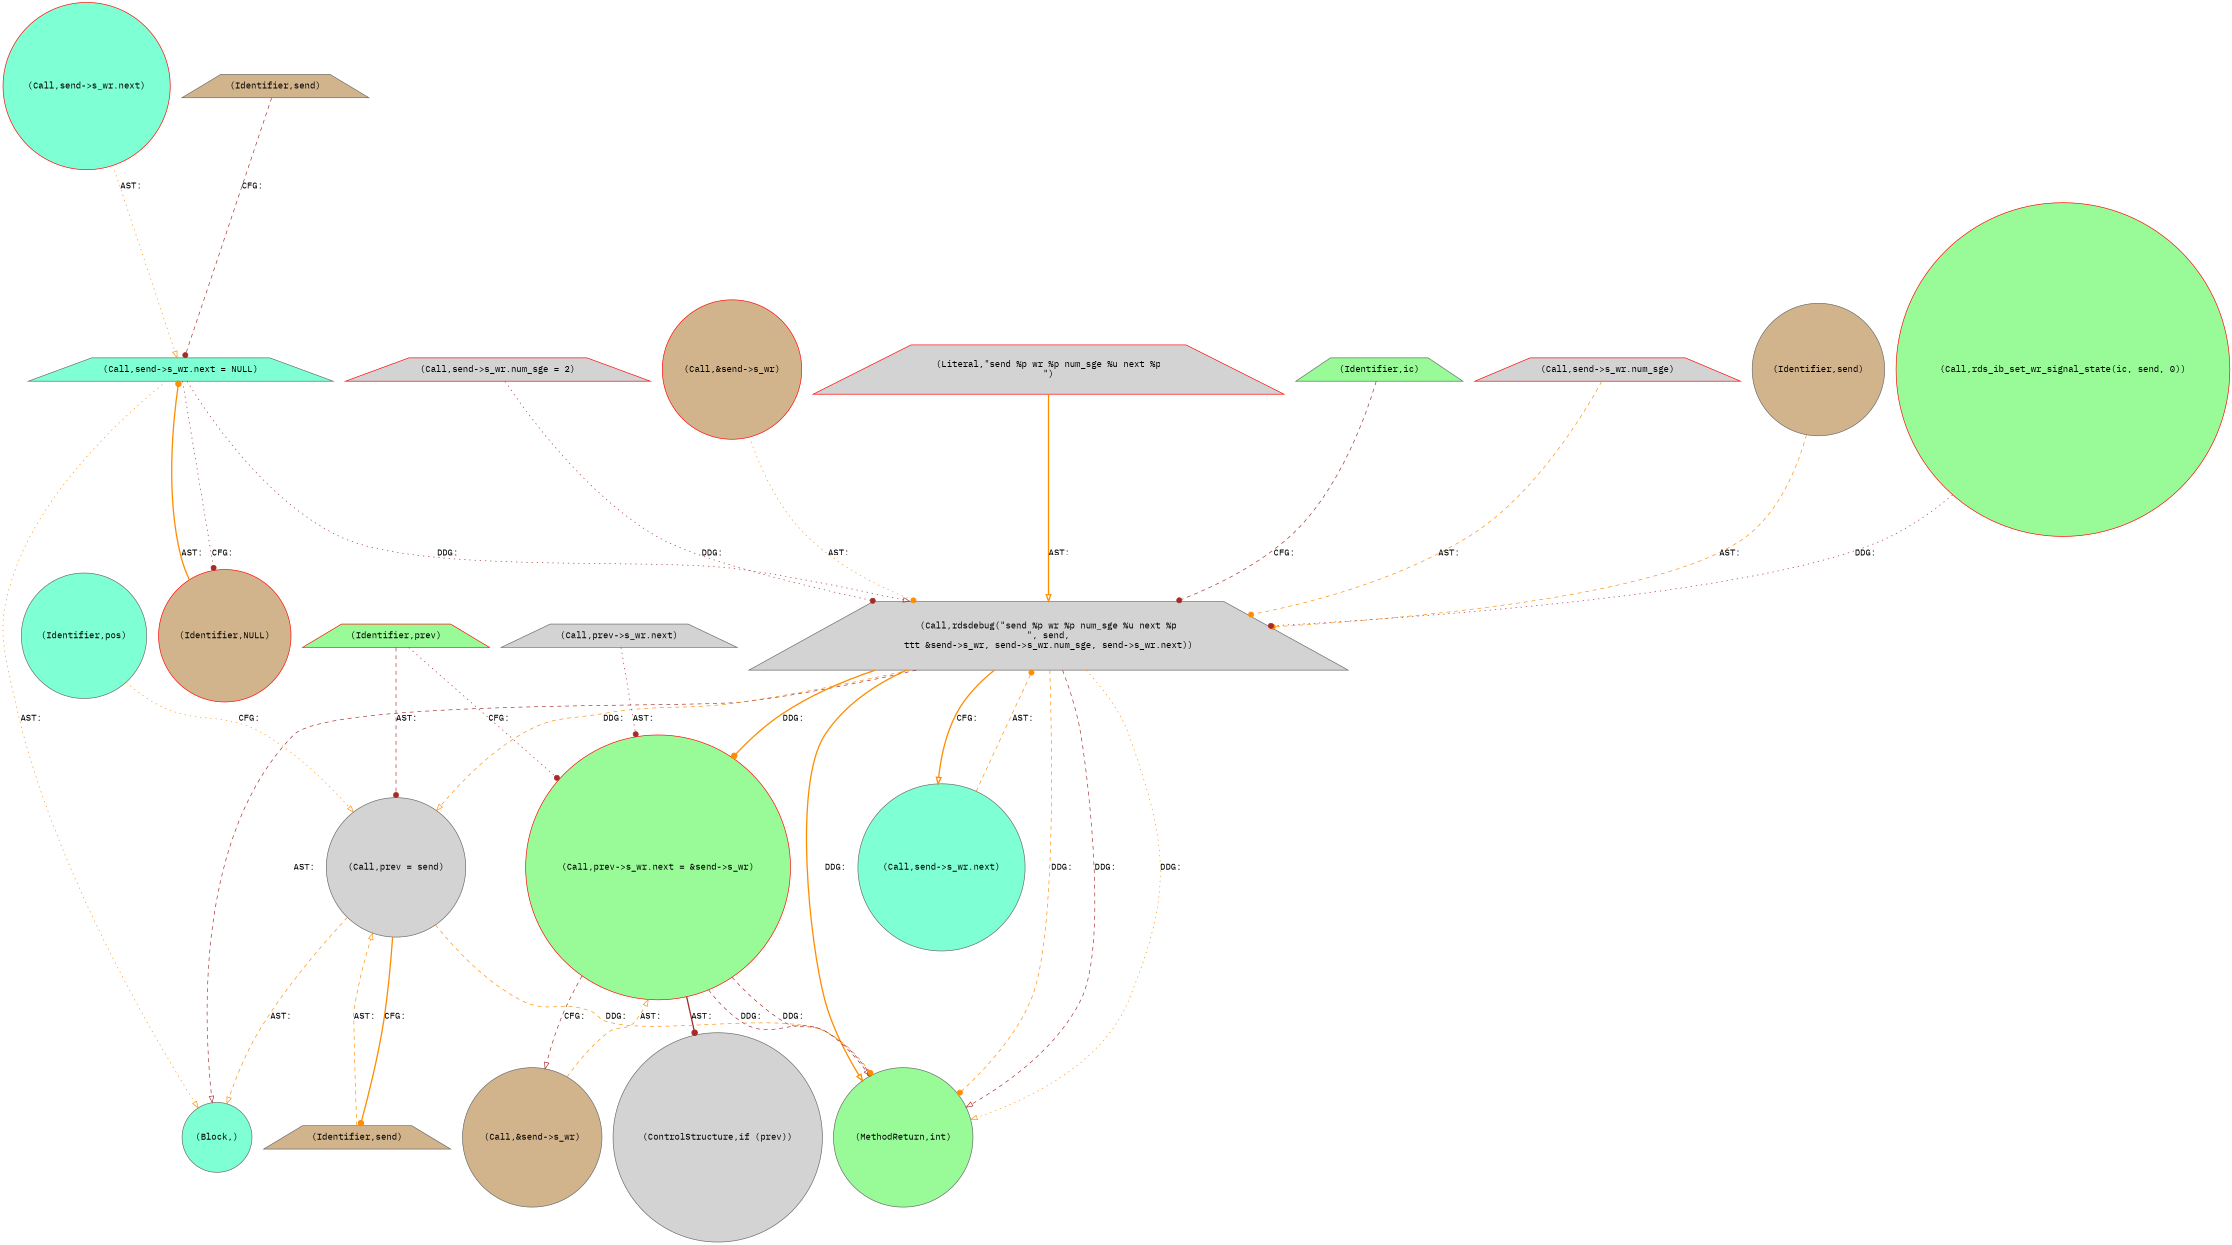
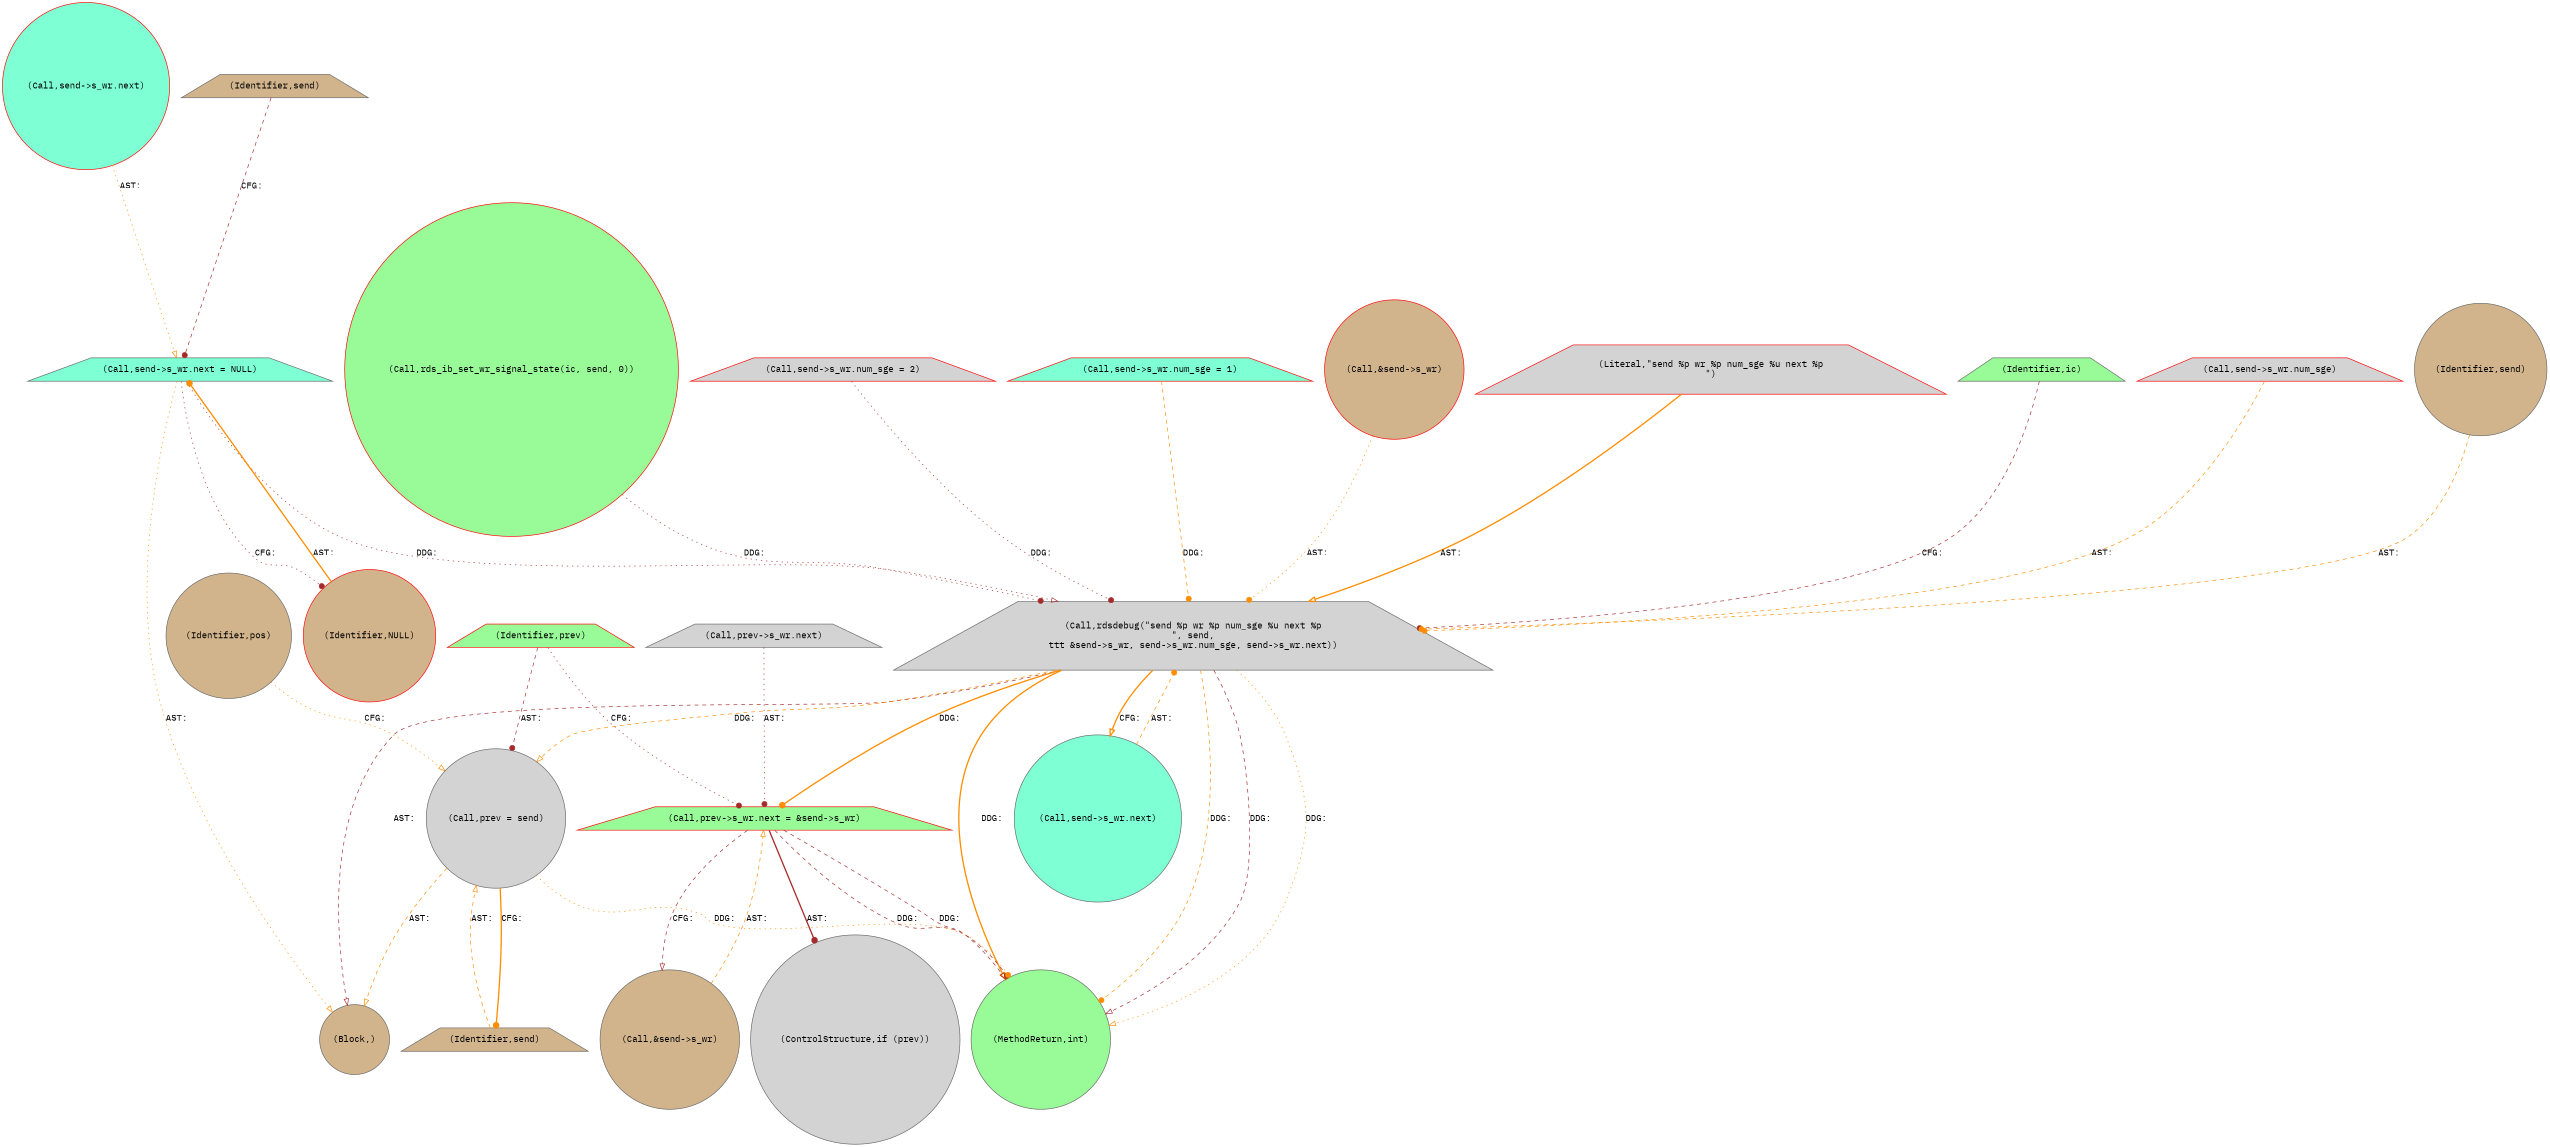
none -> (1160, 370)
(84, 636) -> (229, 636)
(658, 867) -> (765, 819)
(643, 1026) -> (772, 929)
(217, 1137) -> (355, 1040)
